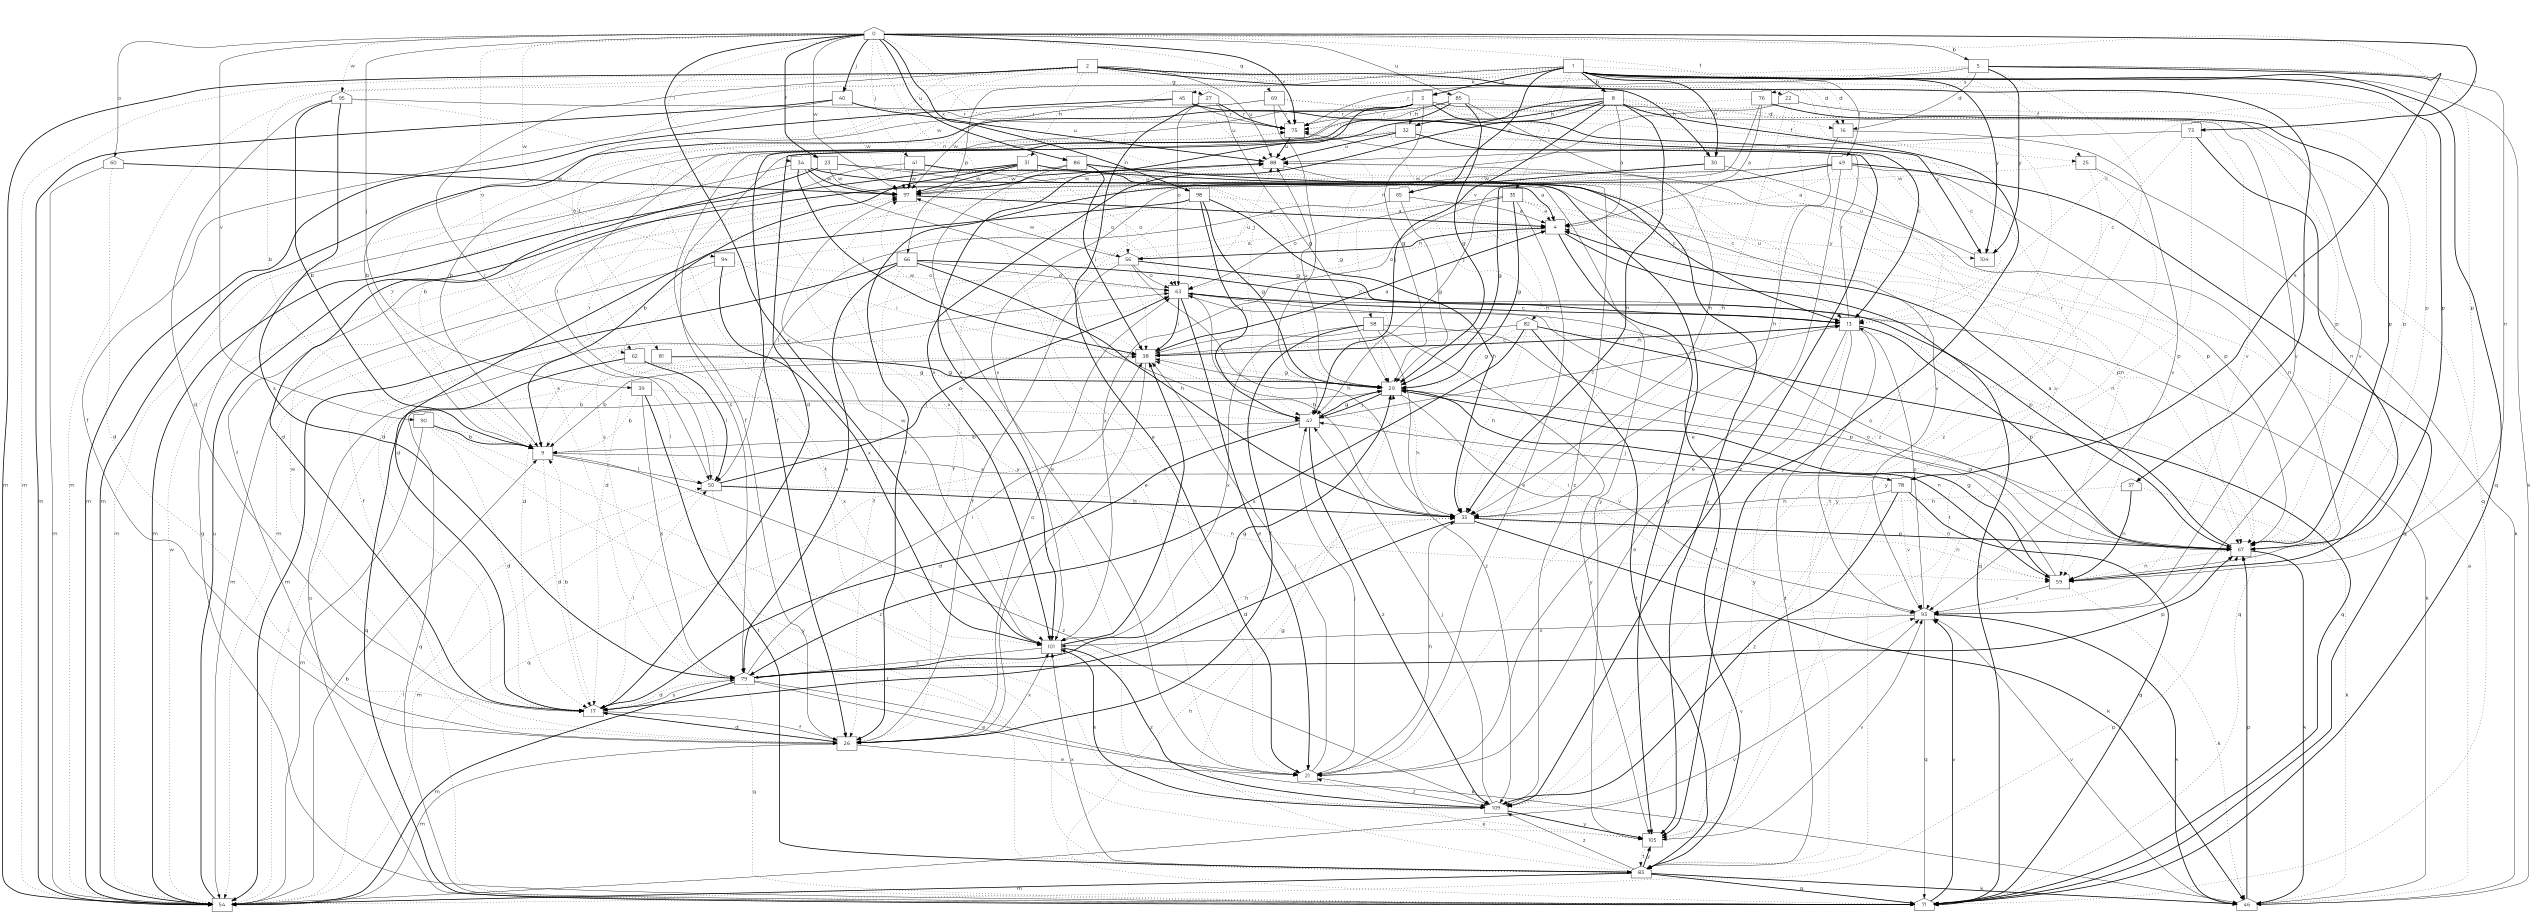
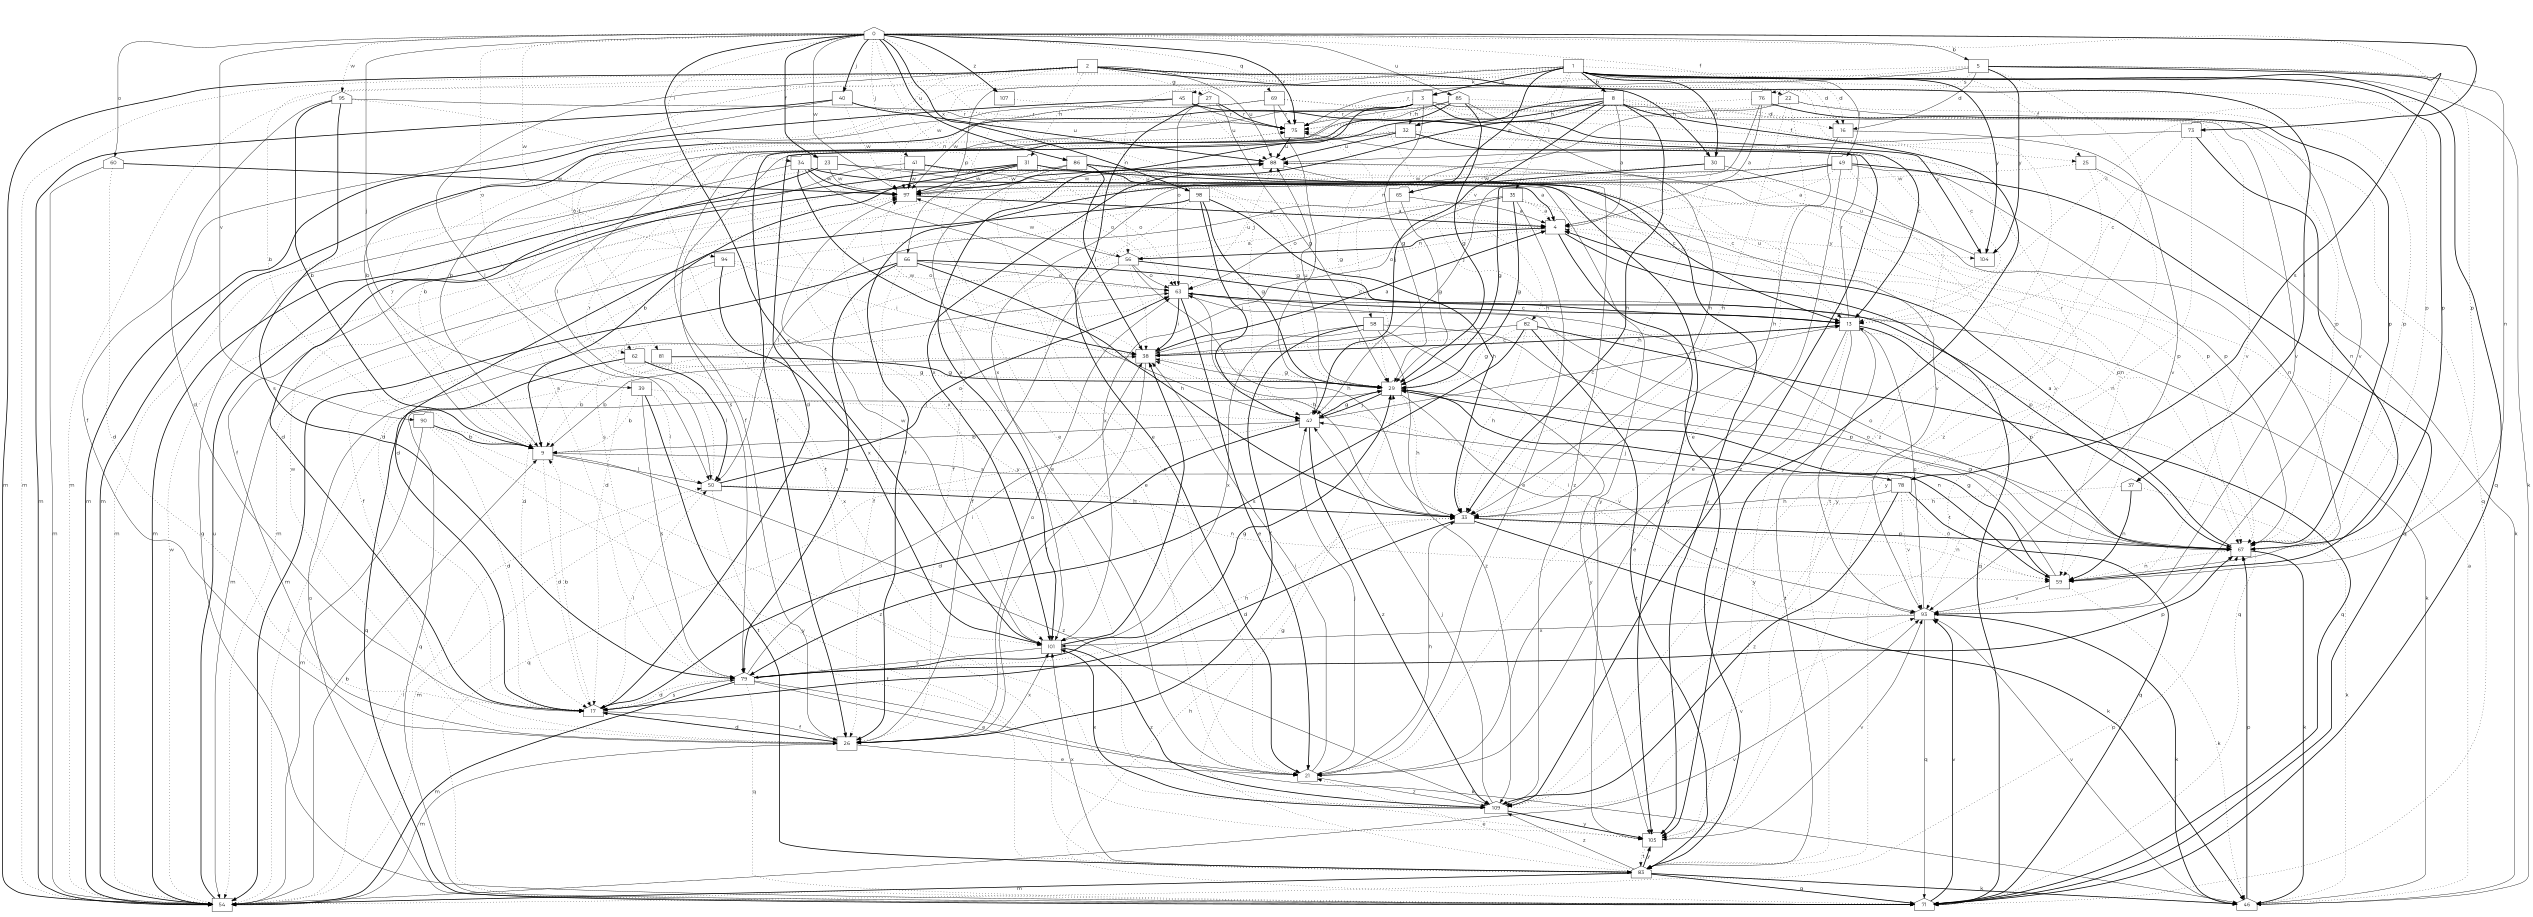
none -> (1004, 98)
